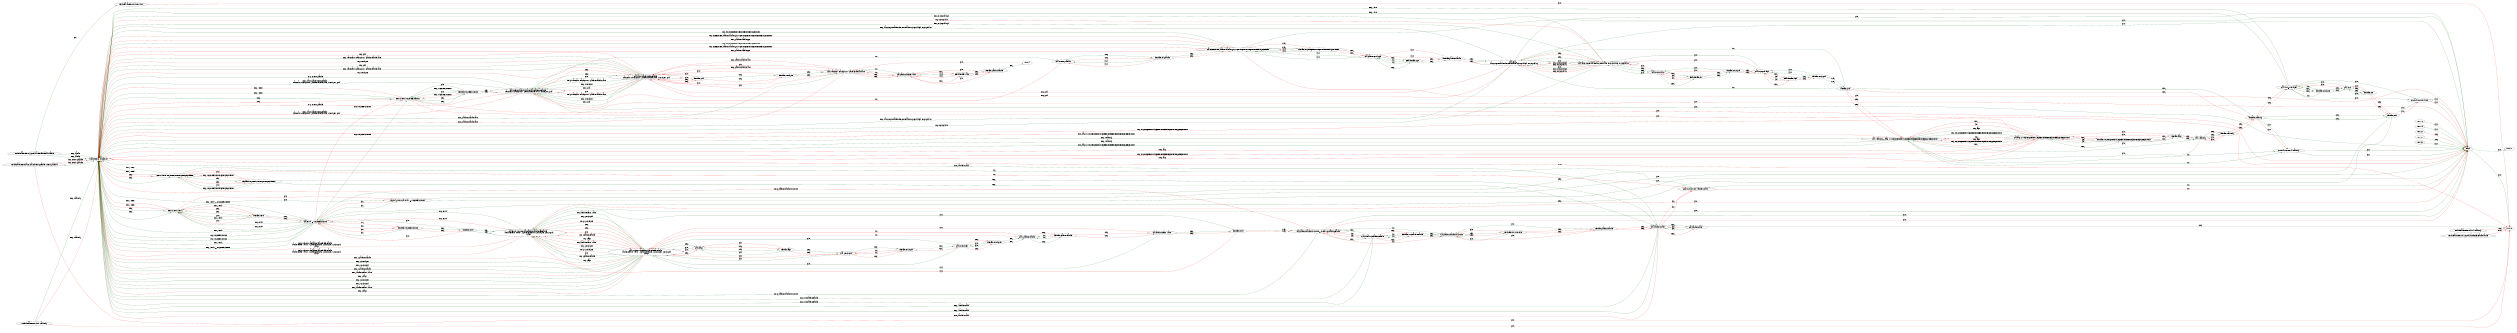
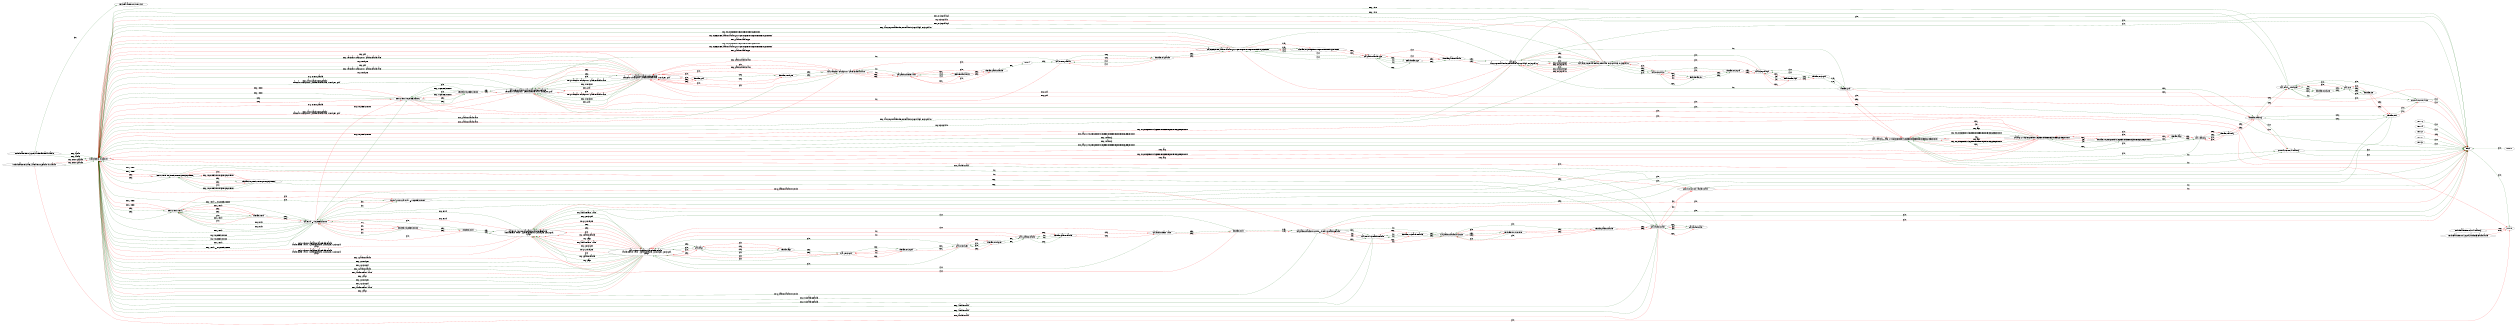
(1424, 4) -> none
(1373, 57) -> (1373, 57)
none -> (1042, 62)
(1762, 72) -> (1762, 72)
(962, 74) -> (962, 74)
(2289, 87) -> (2289, 87)
(2437, 140) -> (2437, 140)
(2488, 151) -> (2489, 149)
(1560, 164) -> (1560, 164)
(34, 165) -> (34, 165)
(2105, 226) -> none
(1373, 237) -> (1373, 237)
(34, 324) -> none
